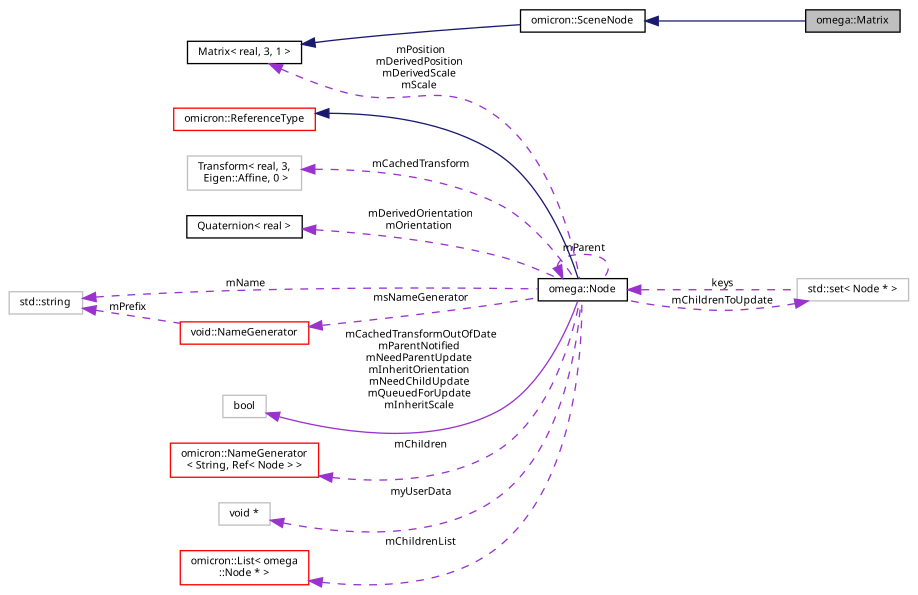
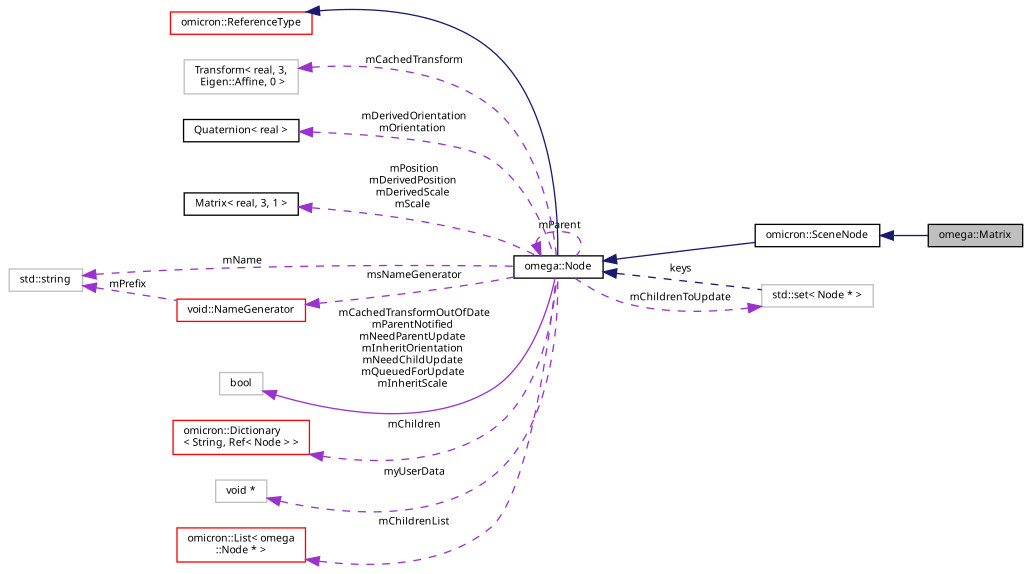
(418, 32) -> (686, 251)
(719, 290) -> (689, 282)
(245, 460) -> (241, 437)
